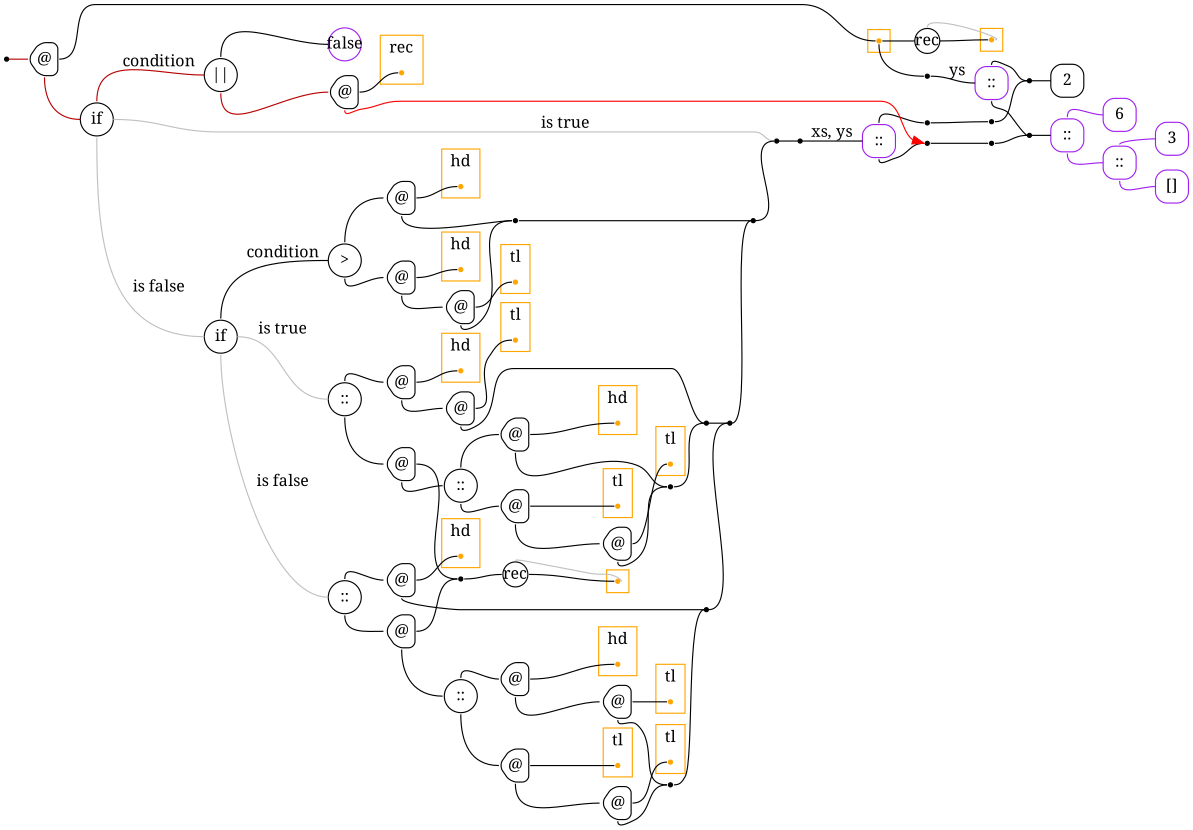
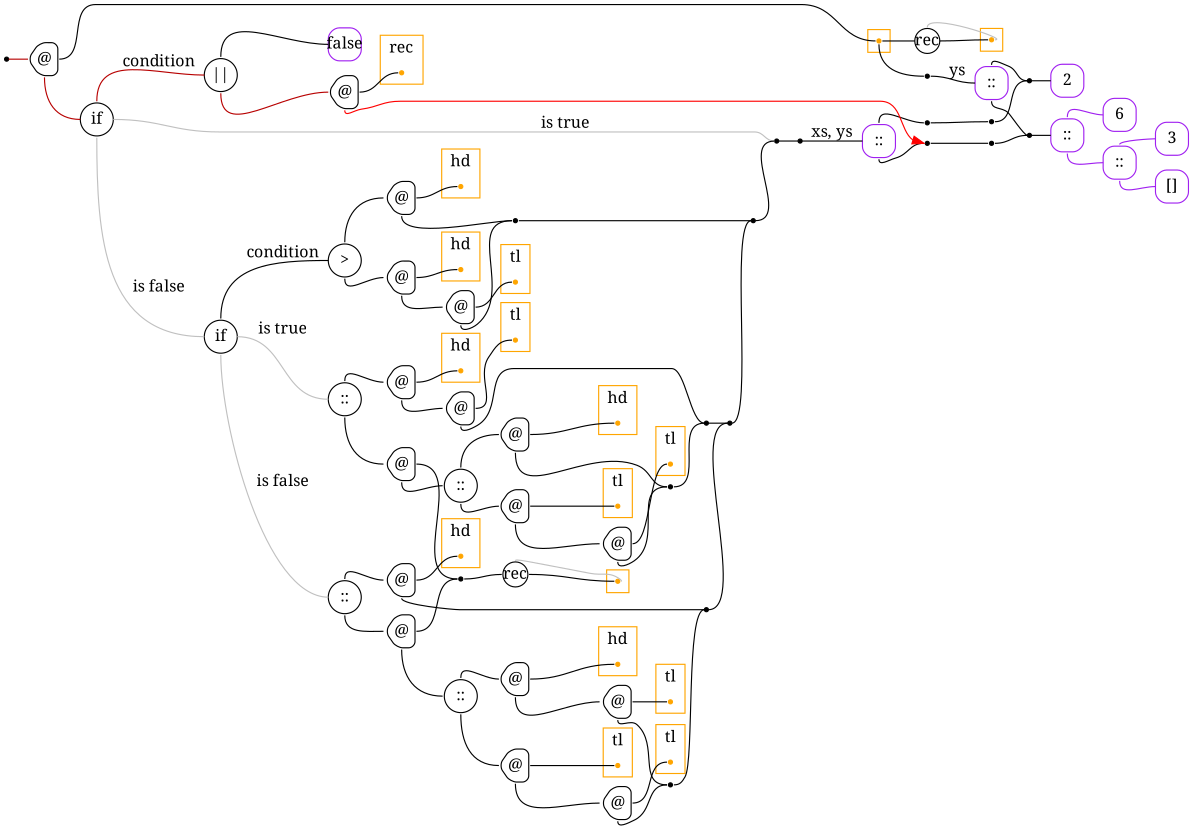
(345, 44) -> (345, 44)
(1067, 81) -> (1067, 81)
